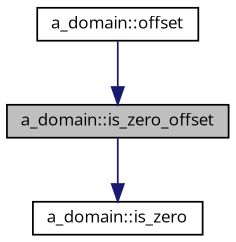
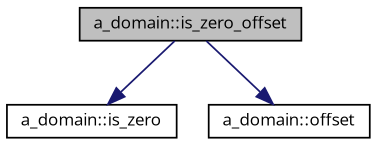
(118, 64) -> (233, 66)
